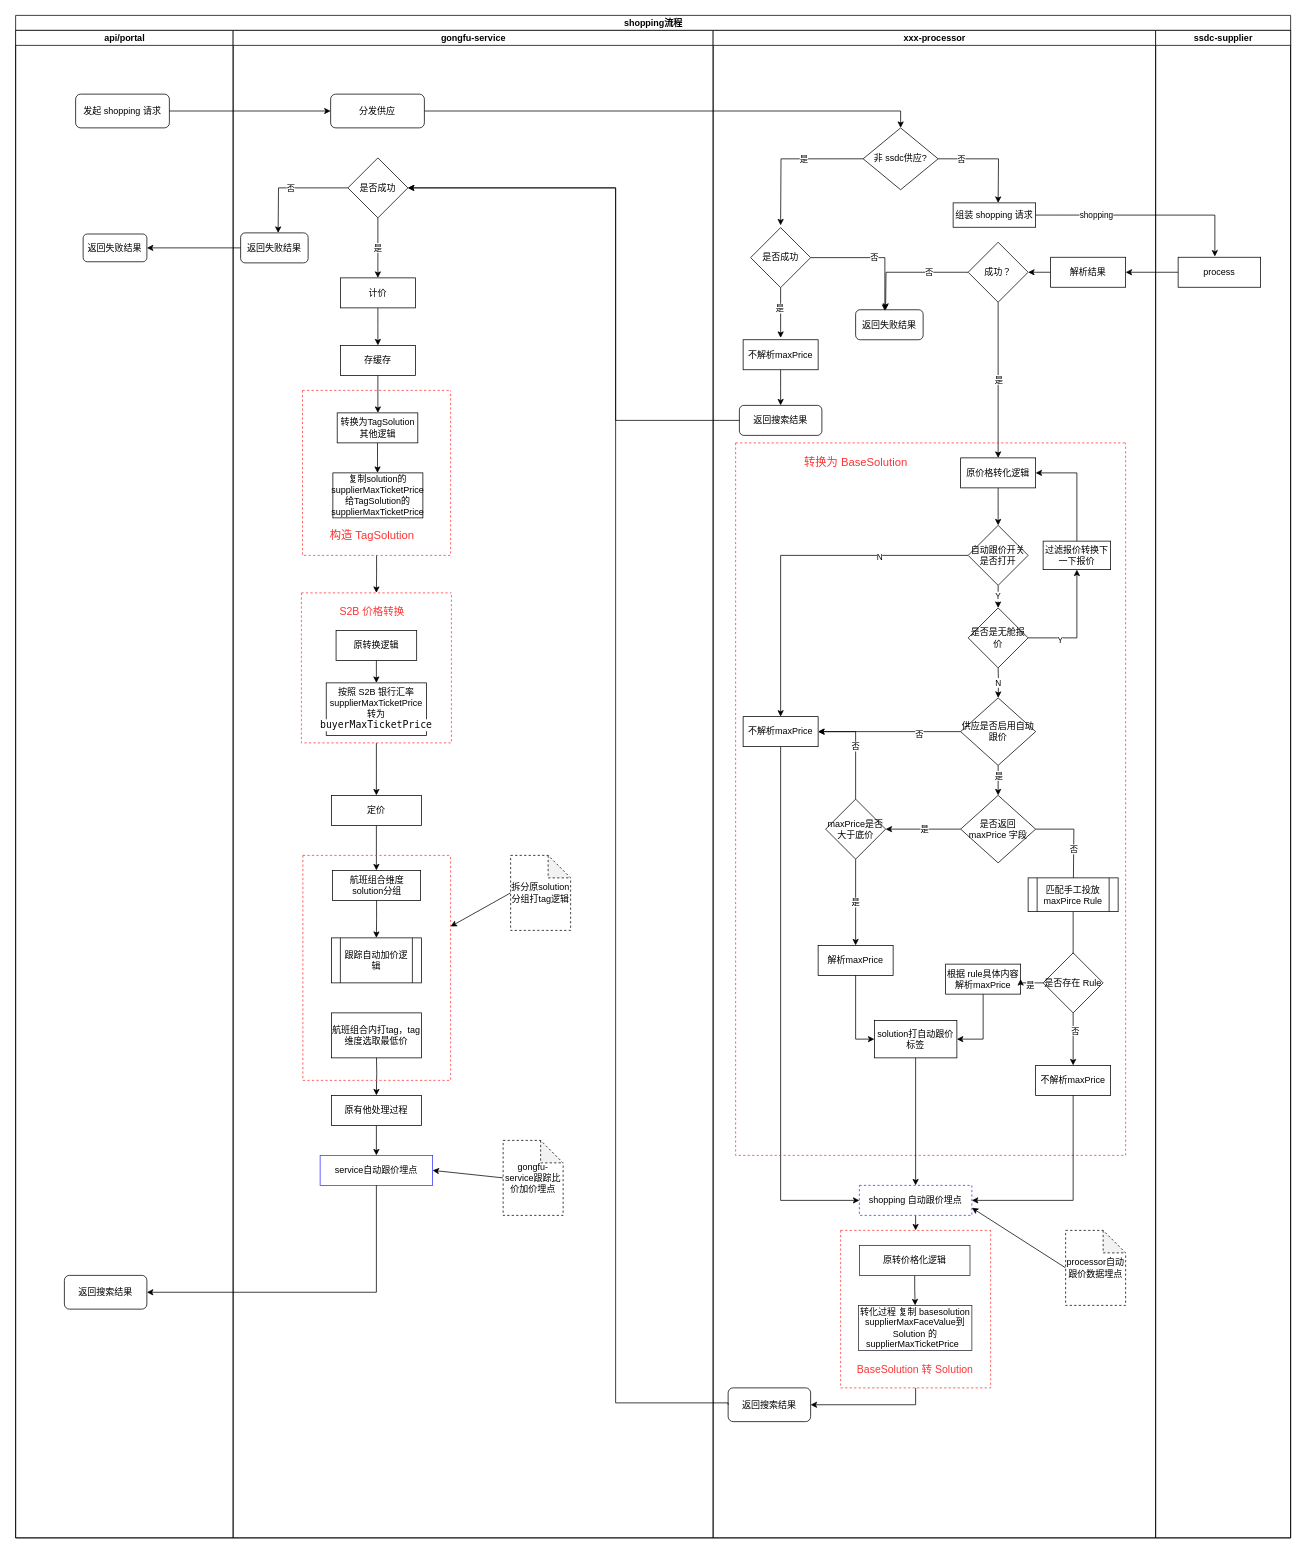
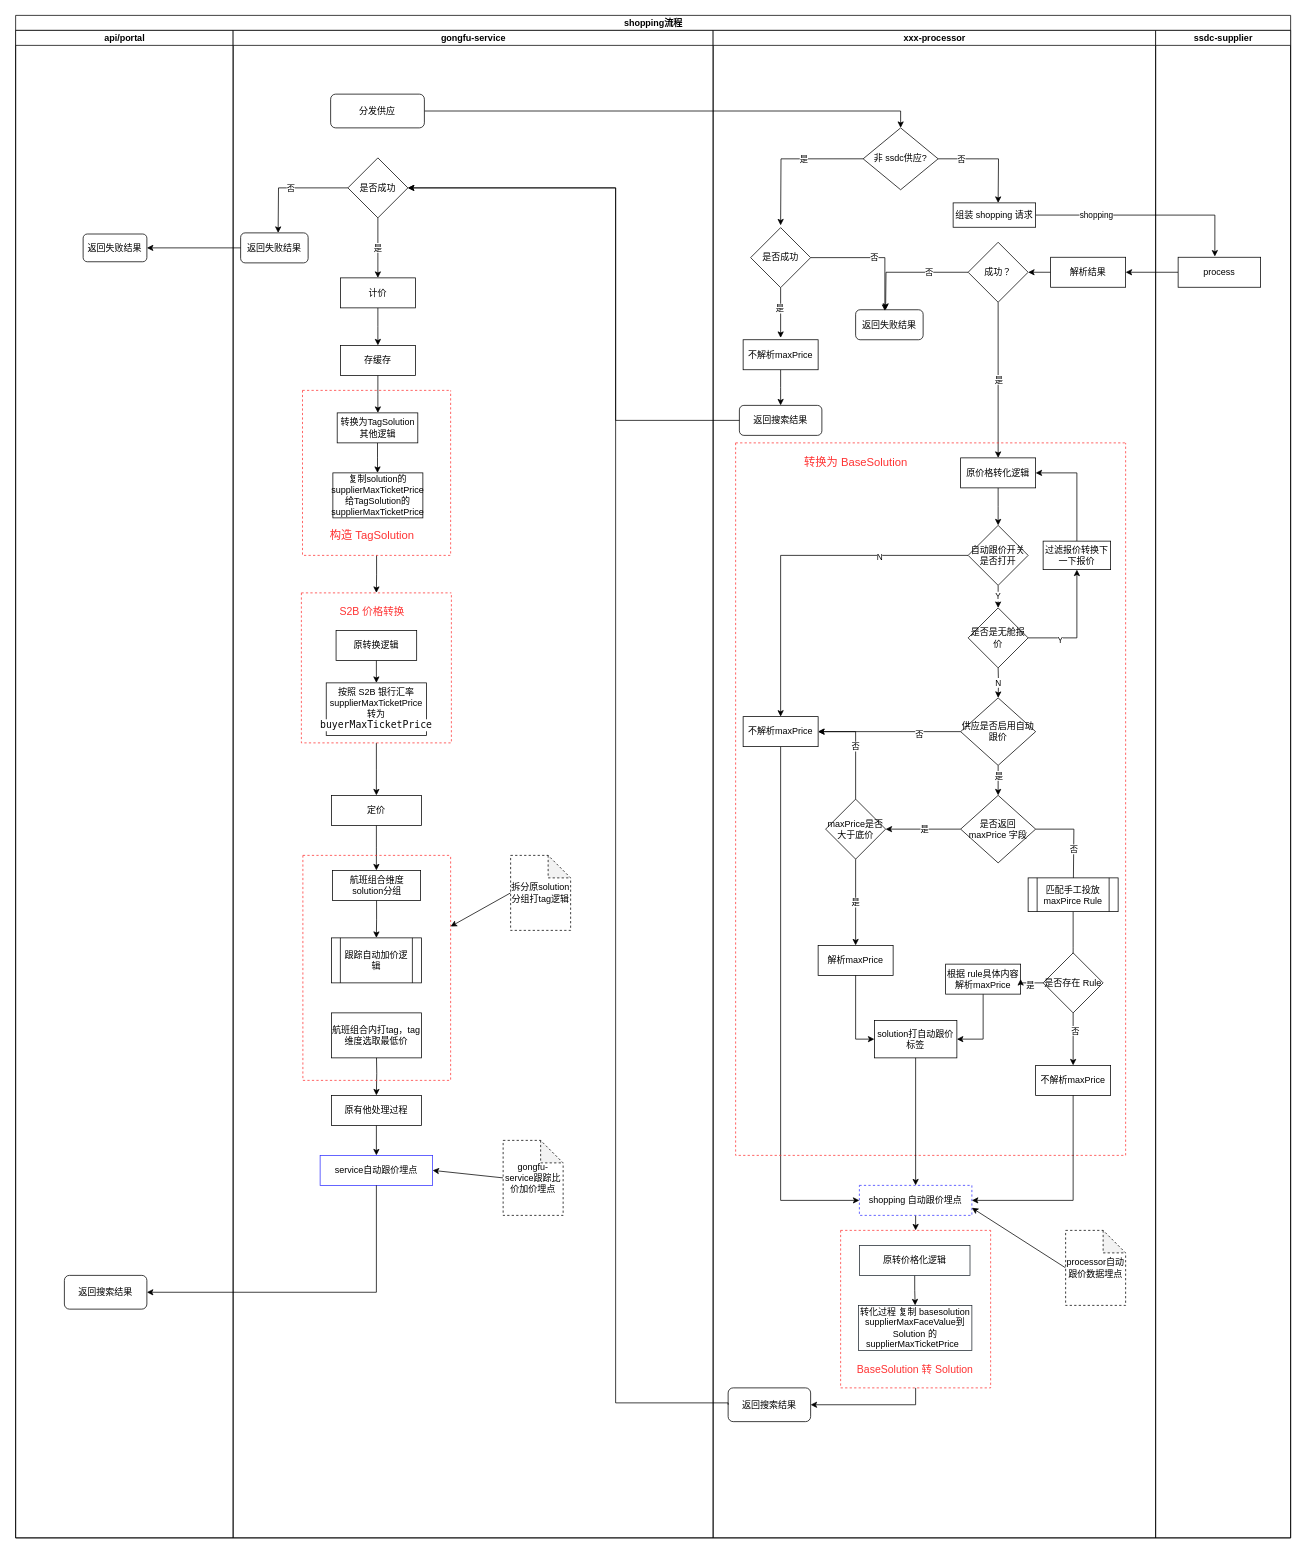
(122, 111) -> none
(324, 111) -> none
